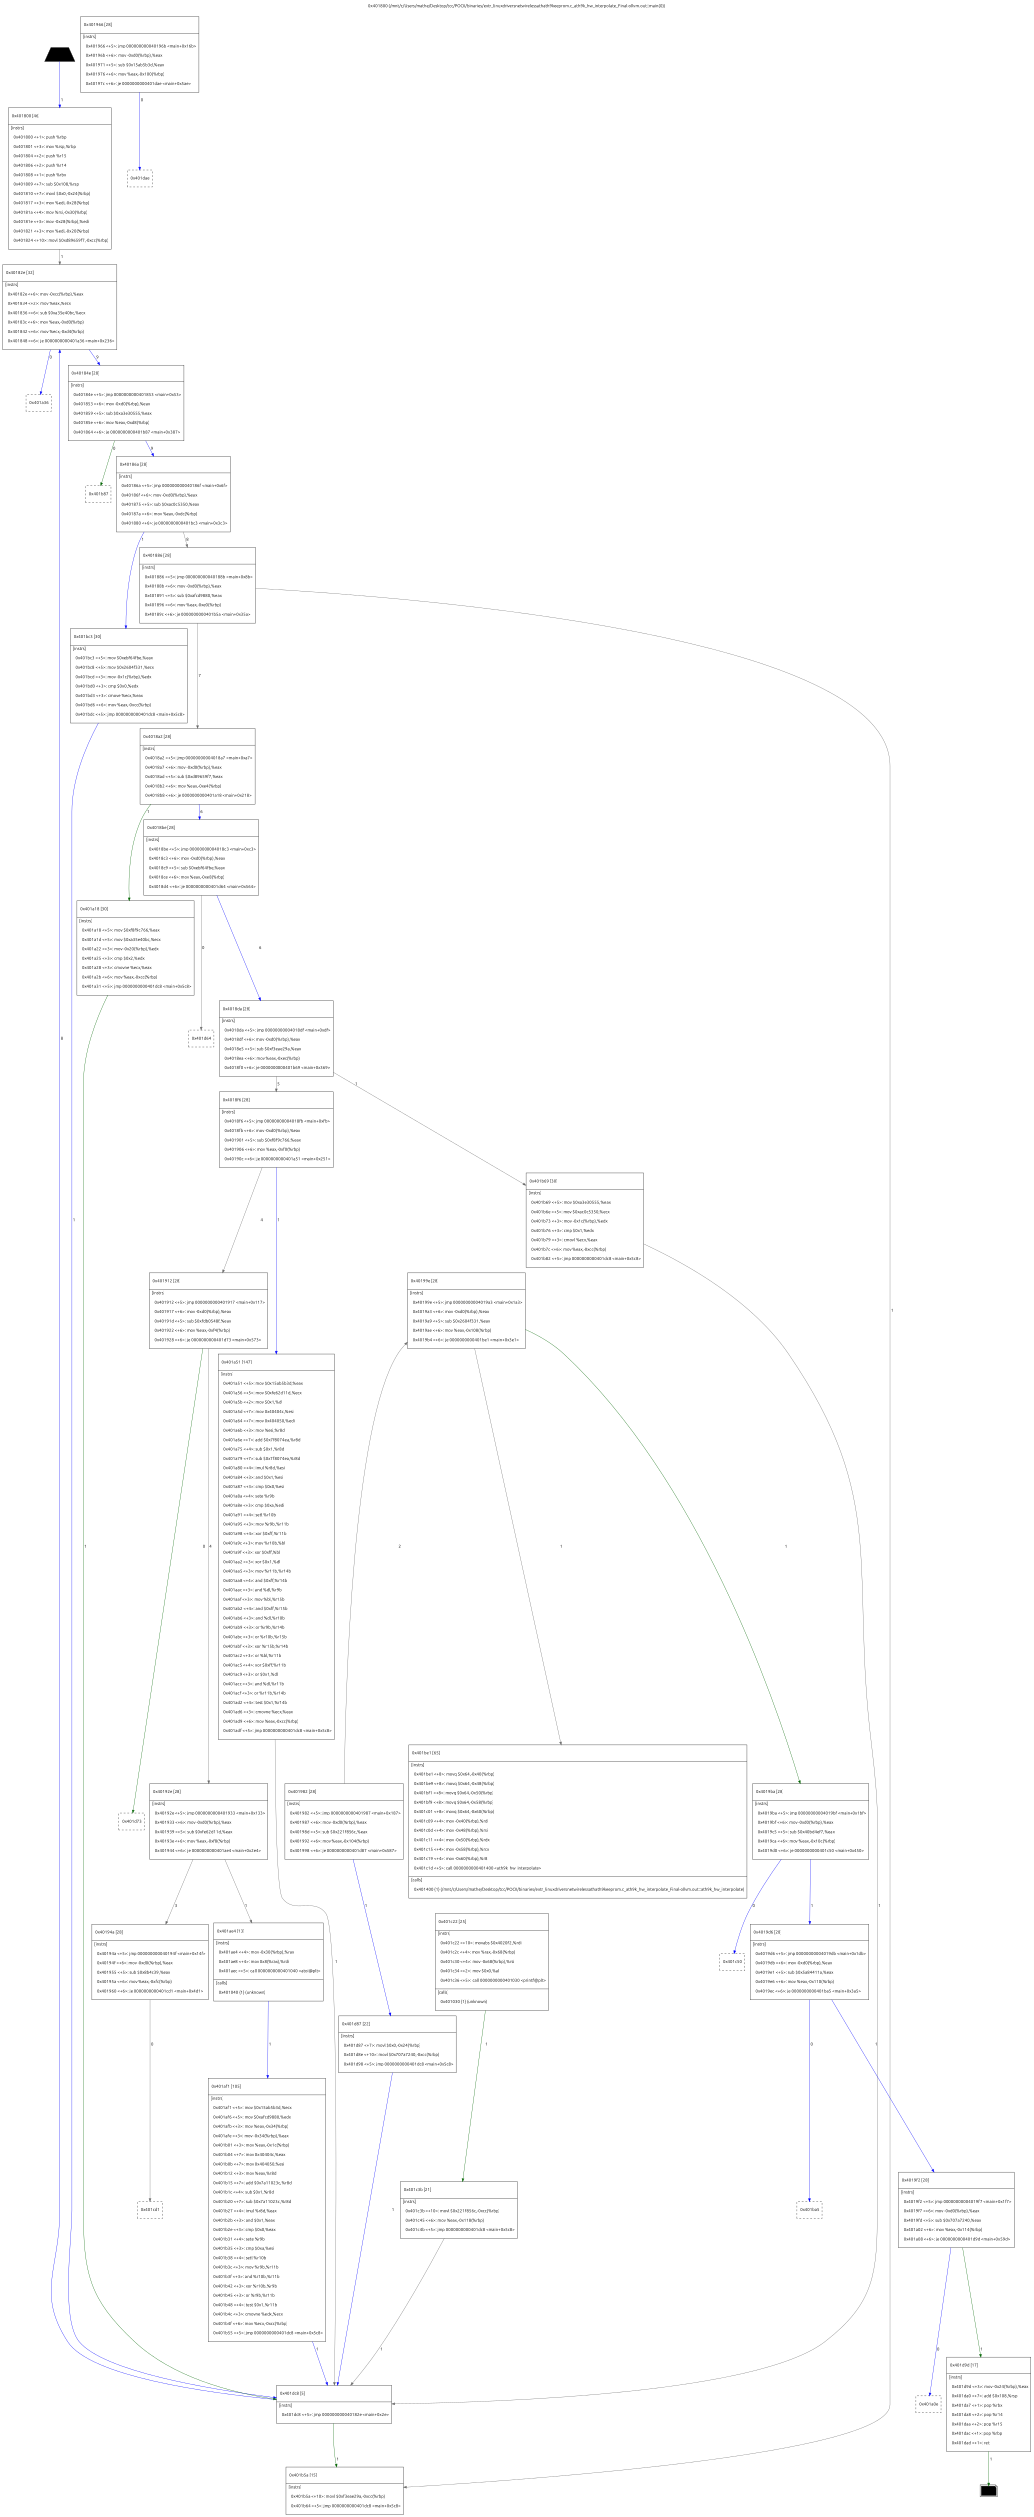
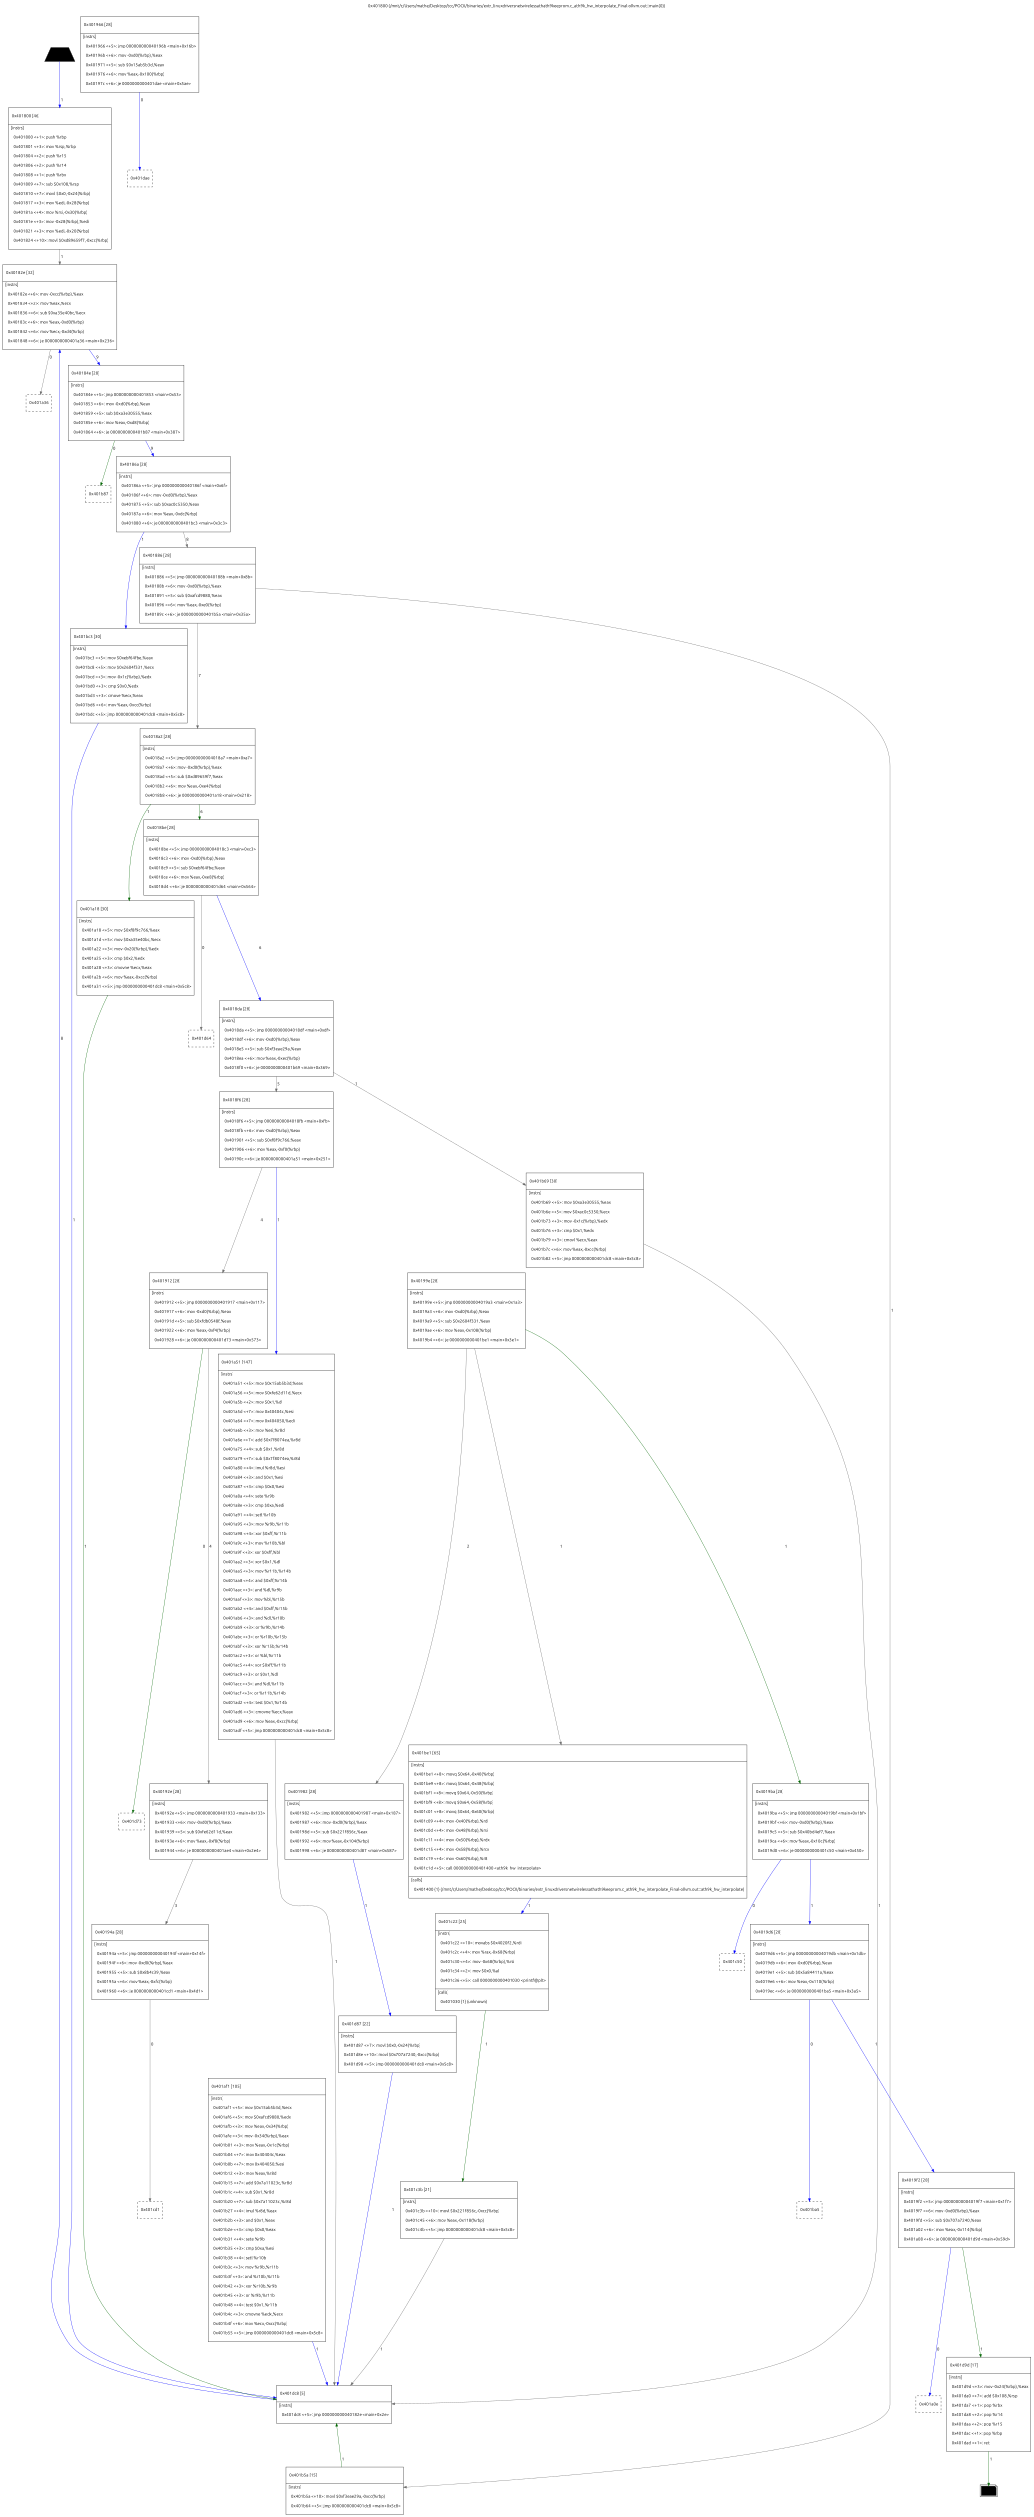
(46, 371) -> (46, 371)
(199, 810) -> (199, 810)
(354, 1560) -> (446, 1571)
none -> (527, 1905)
(268, 1962) -> none
(334, 2444) -> (339, 2447)
